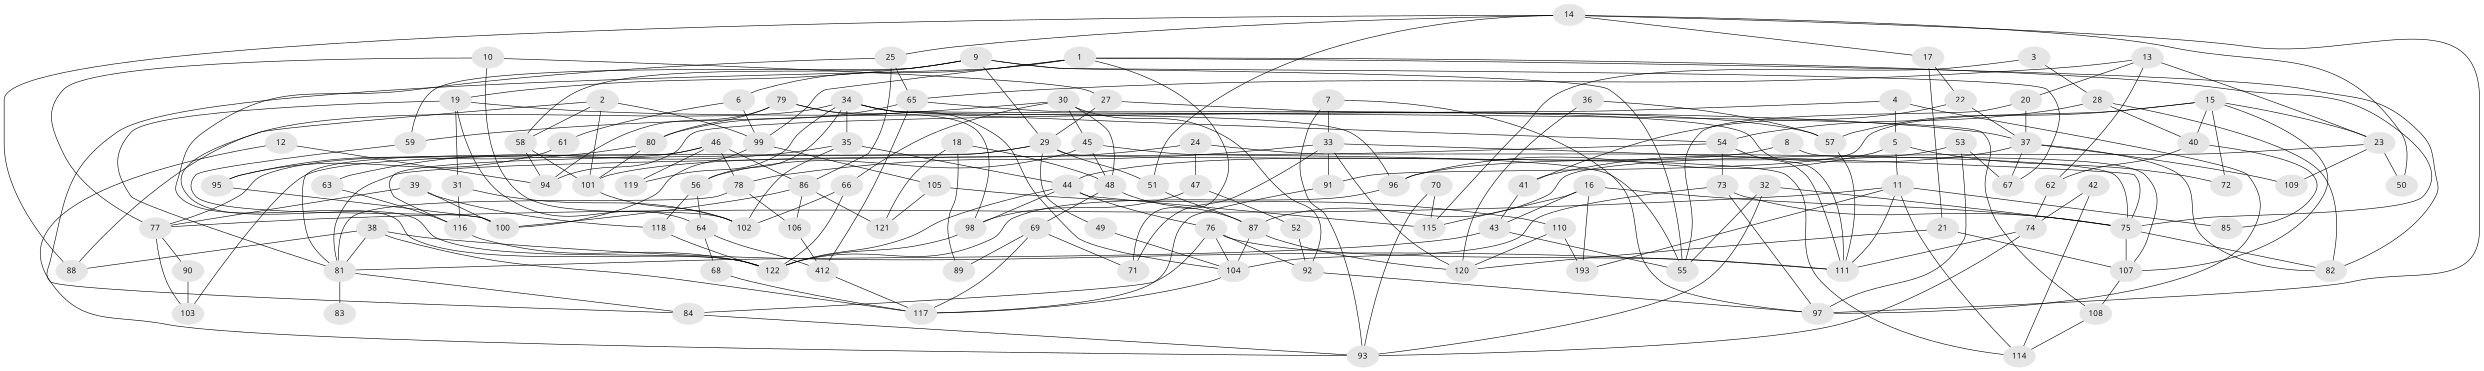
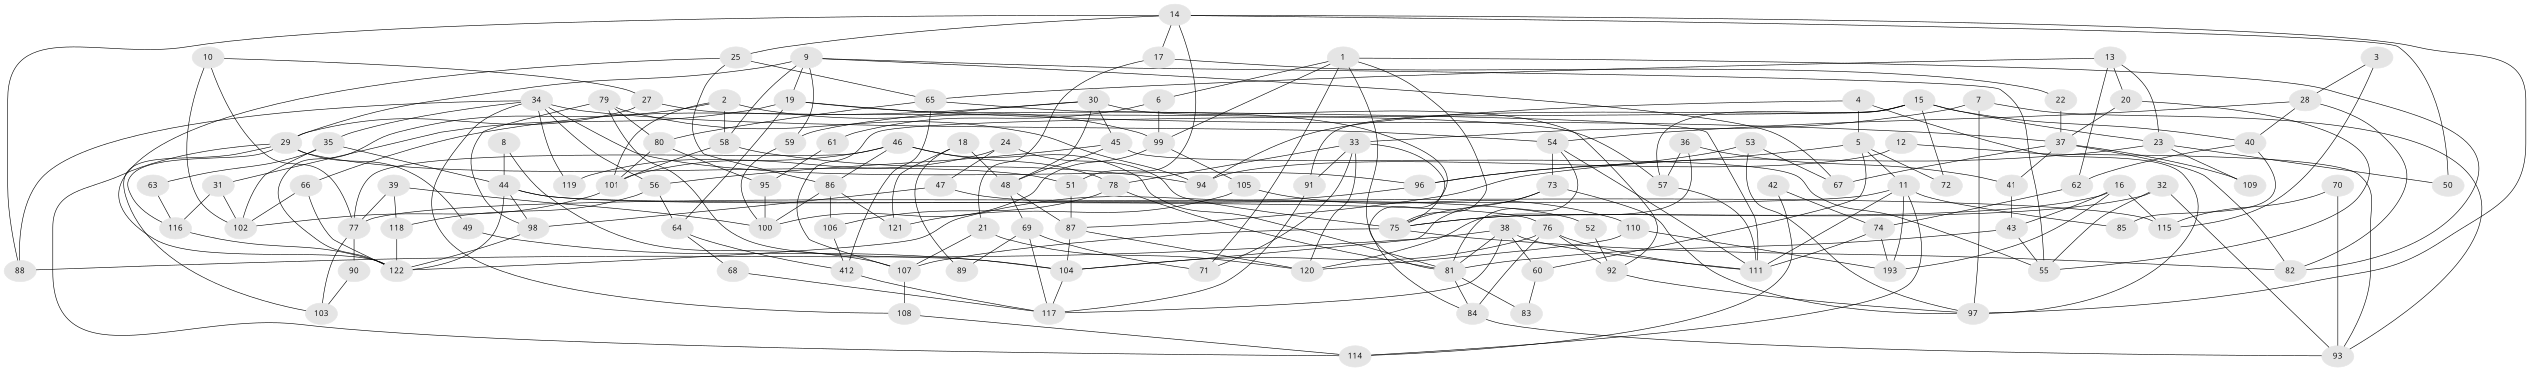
(1697, 130) -> (1849, 164)
none -> (1538, 271)
(1710, 341) -> (1884, 250)
